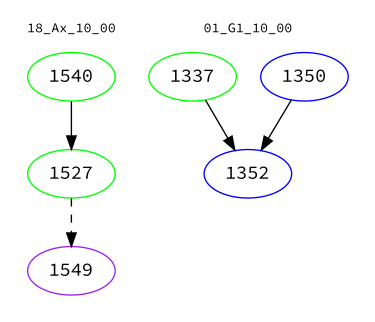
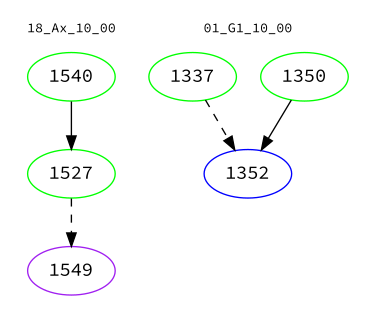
(304, 77) -> (304, 77)
(217, 119) -> (217, 119)
